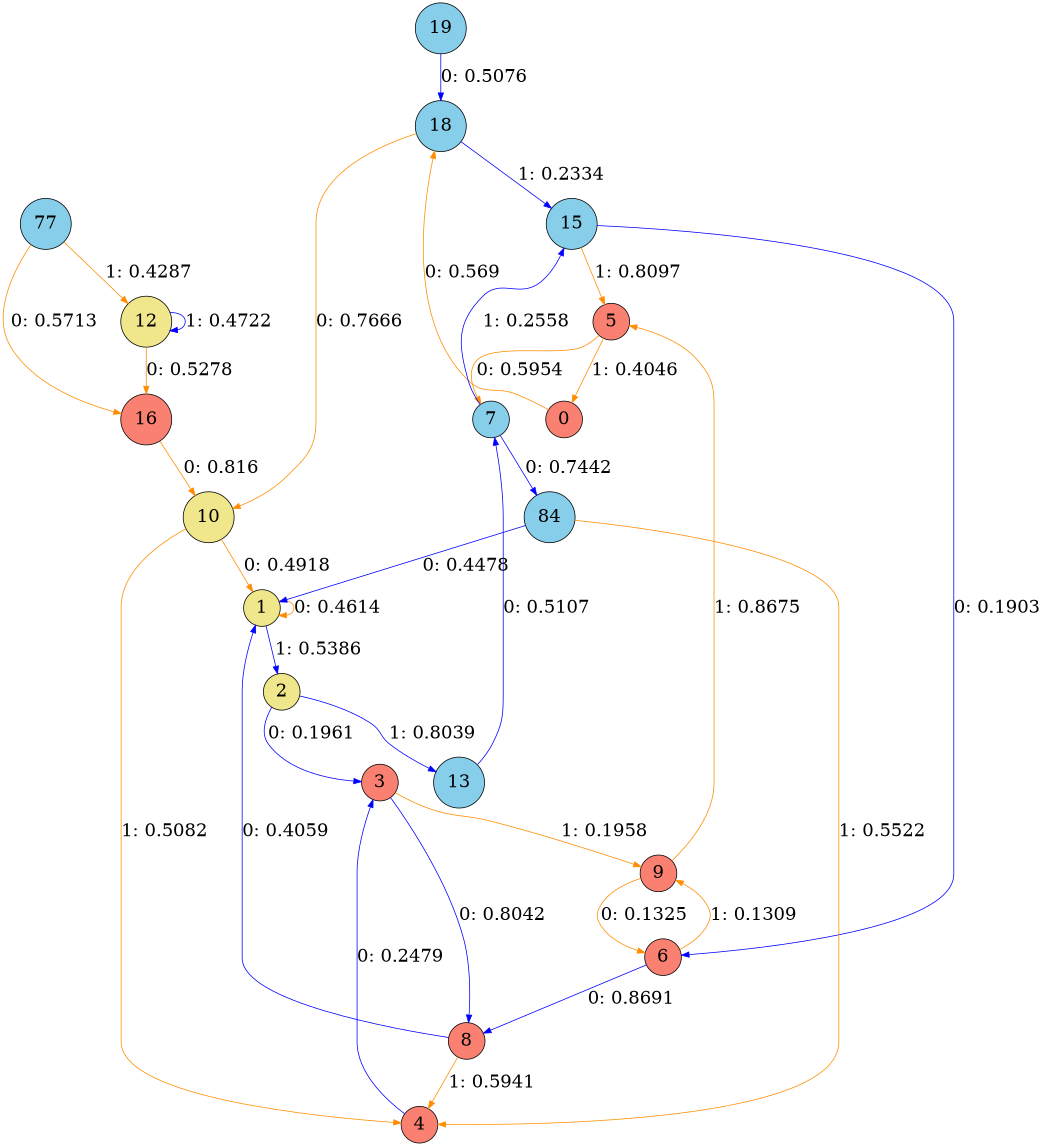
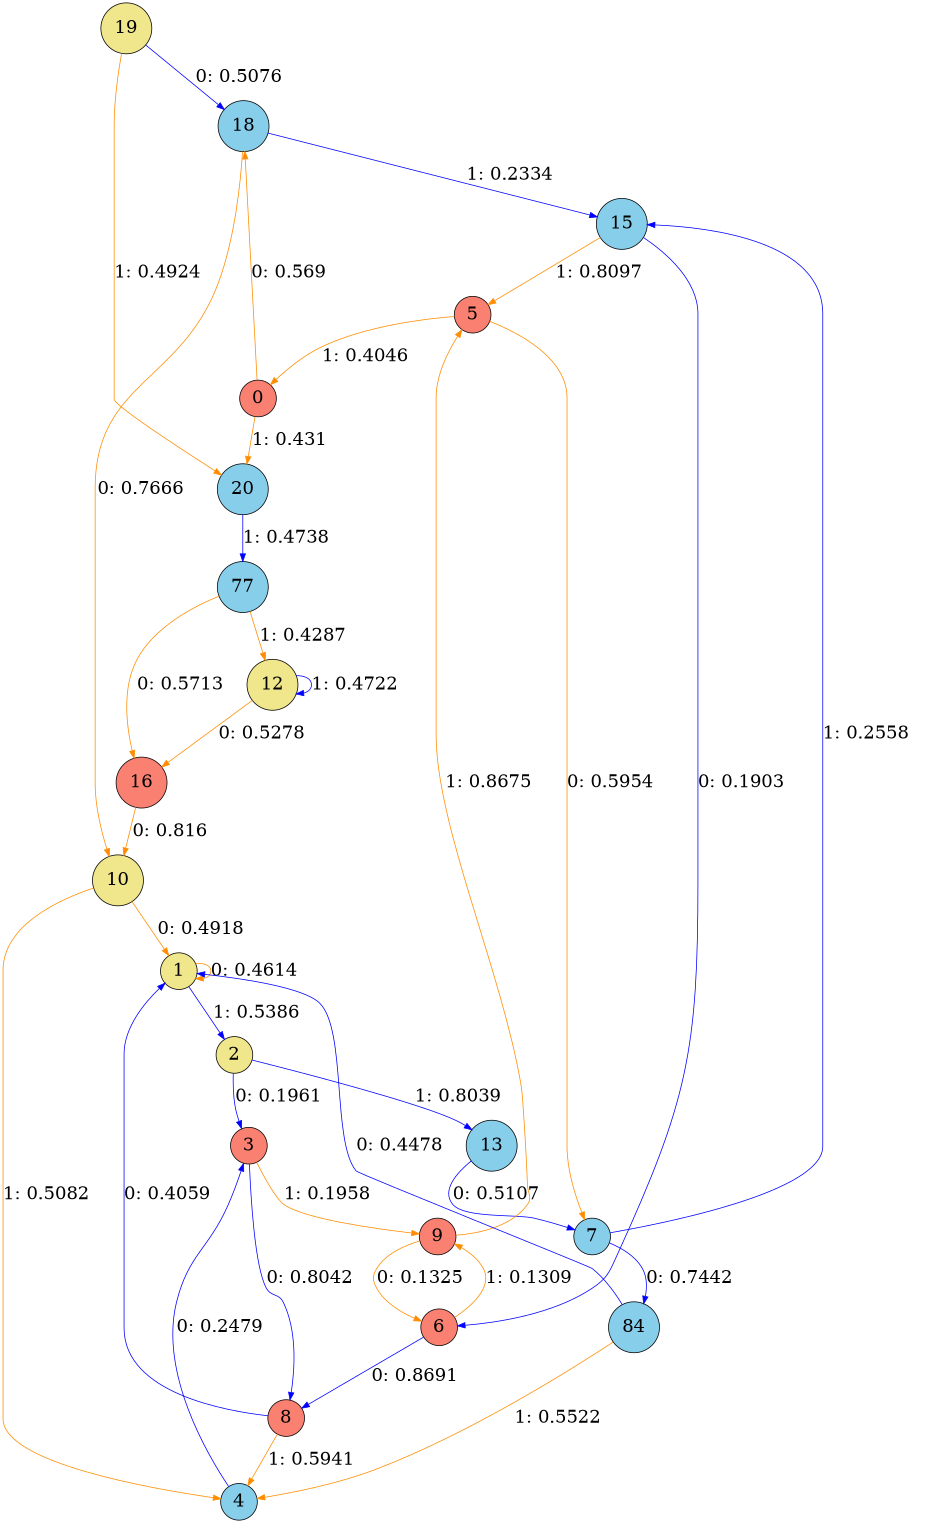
(441, 28) -> (126, 28)
none -> (243, 489)
(419, 1125) -> (239, 1502)
